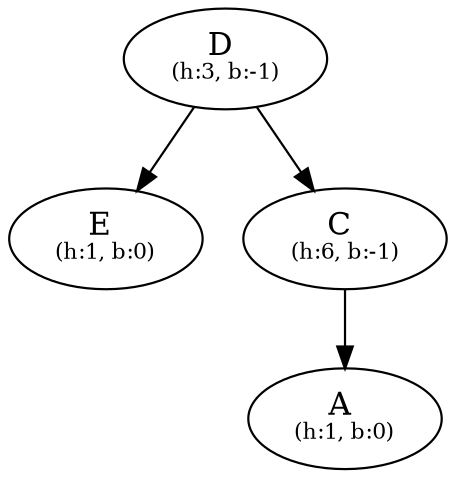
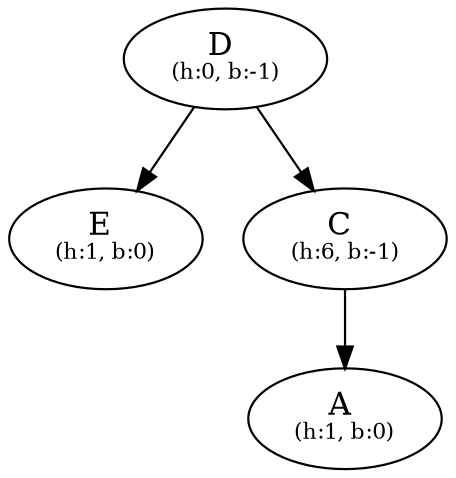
(225, 72) -> (225, 72)
